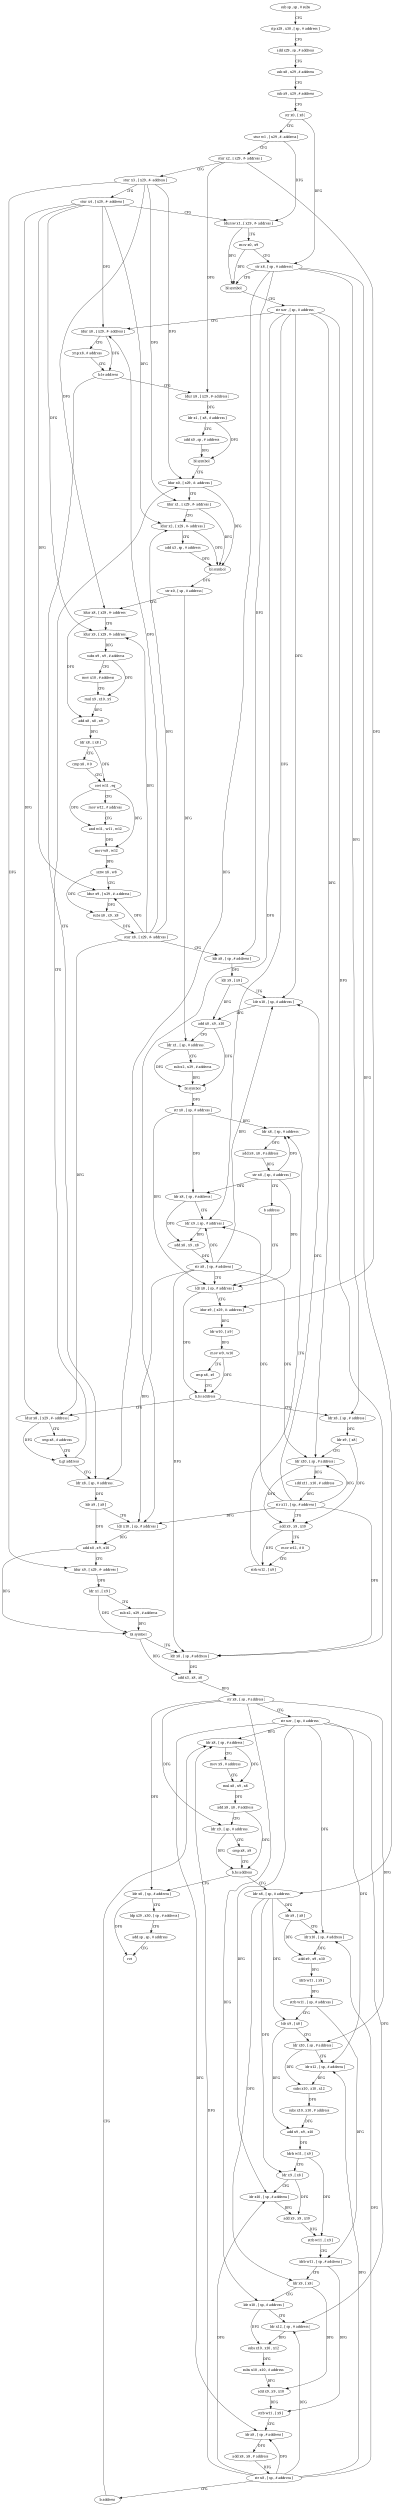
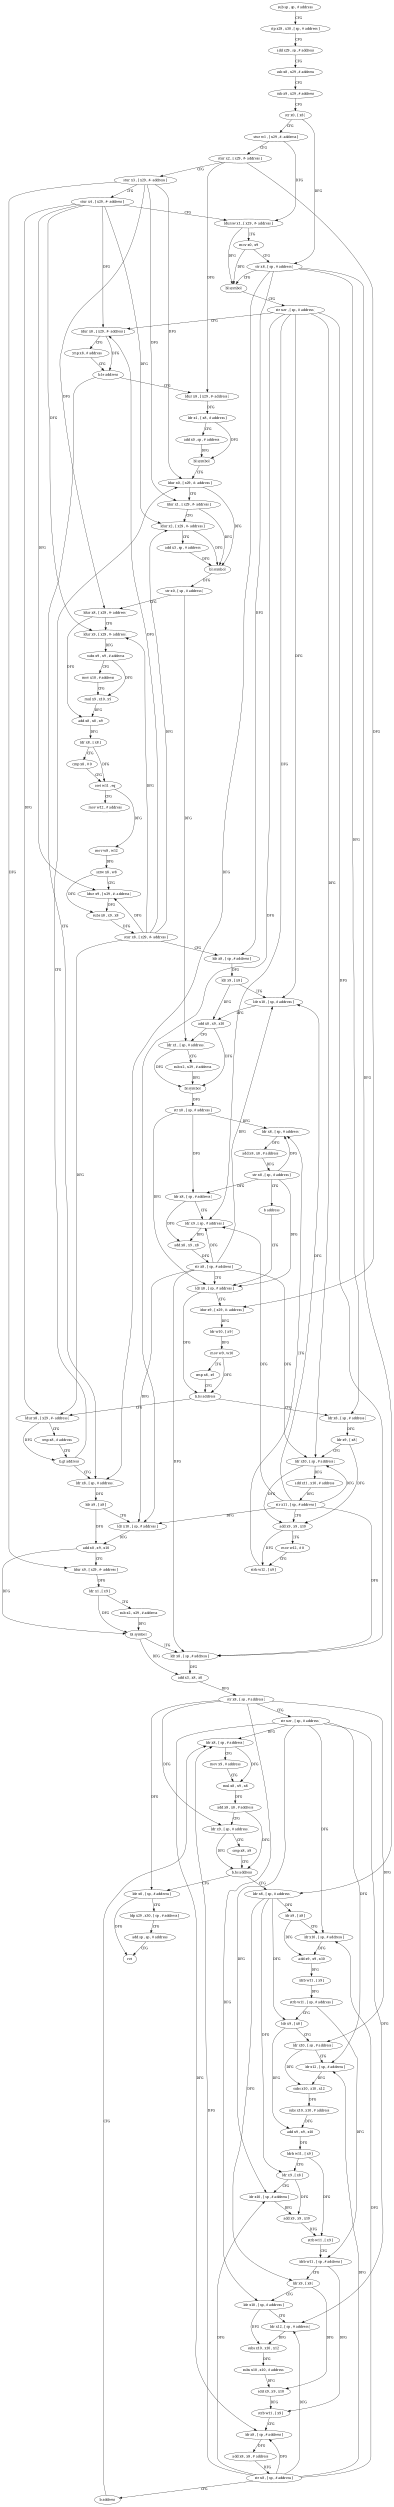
(295, 7) -> (295, 7)
(105, 829) -> none
